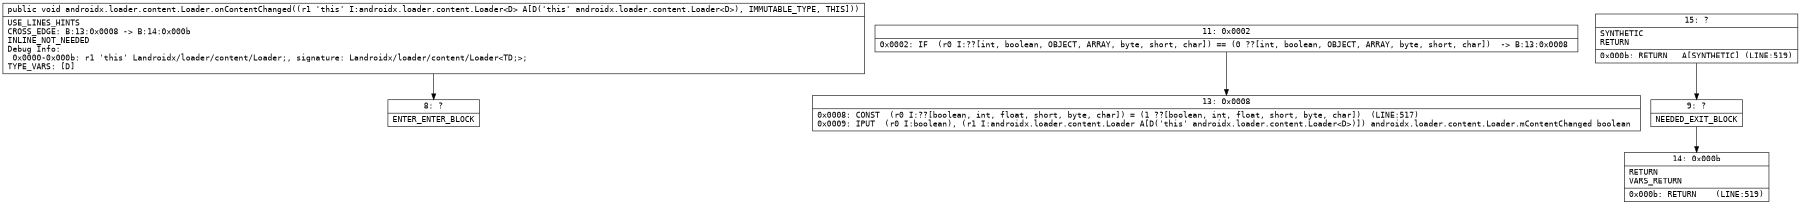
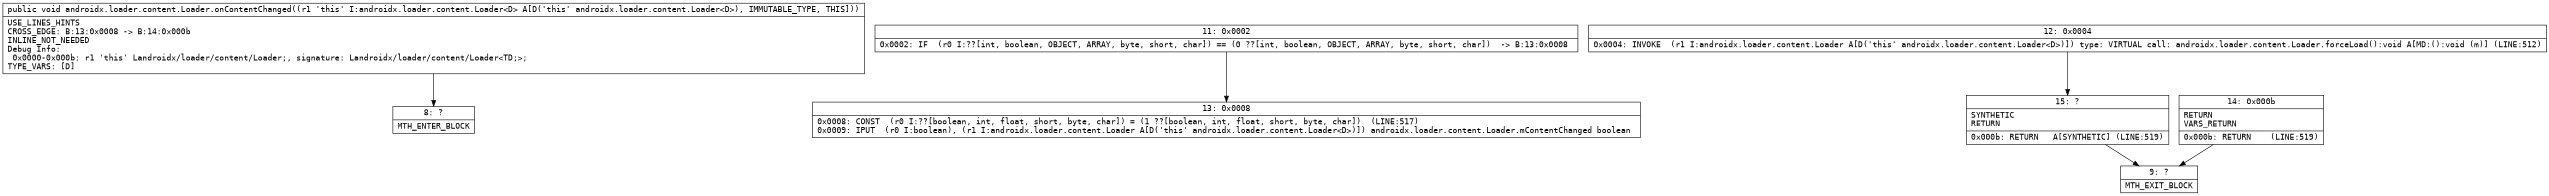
none -> (2068, 38)
(434, 120) -> (434, 126)
(1697, 120) -> (2159, 186)
(1697, 137) -> (2199, 154)
